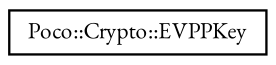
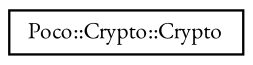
(138, 32) -> (126, 32)
